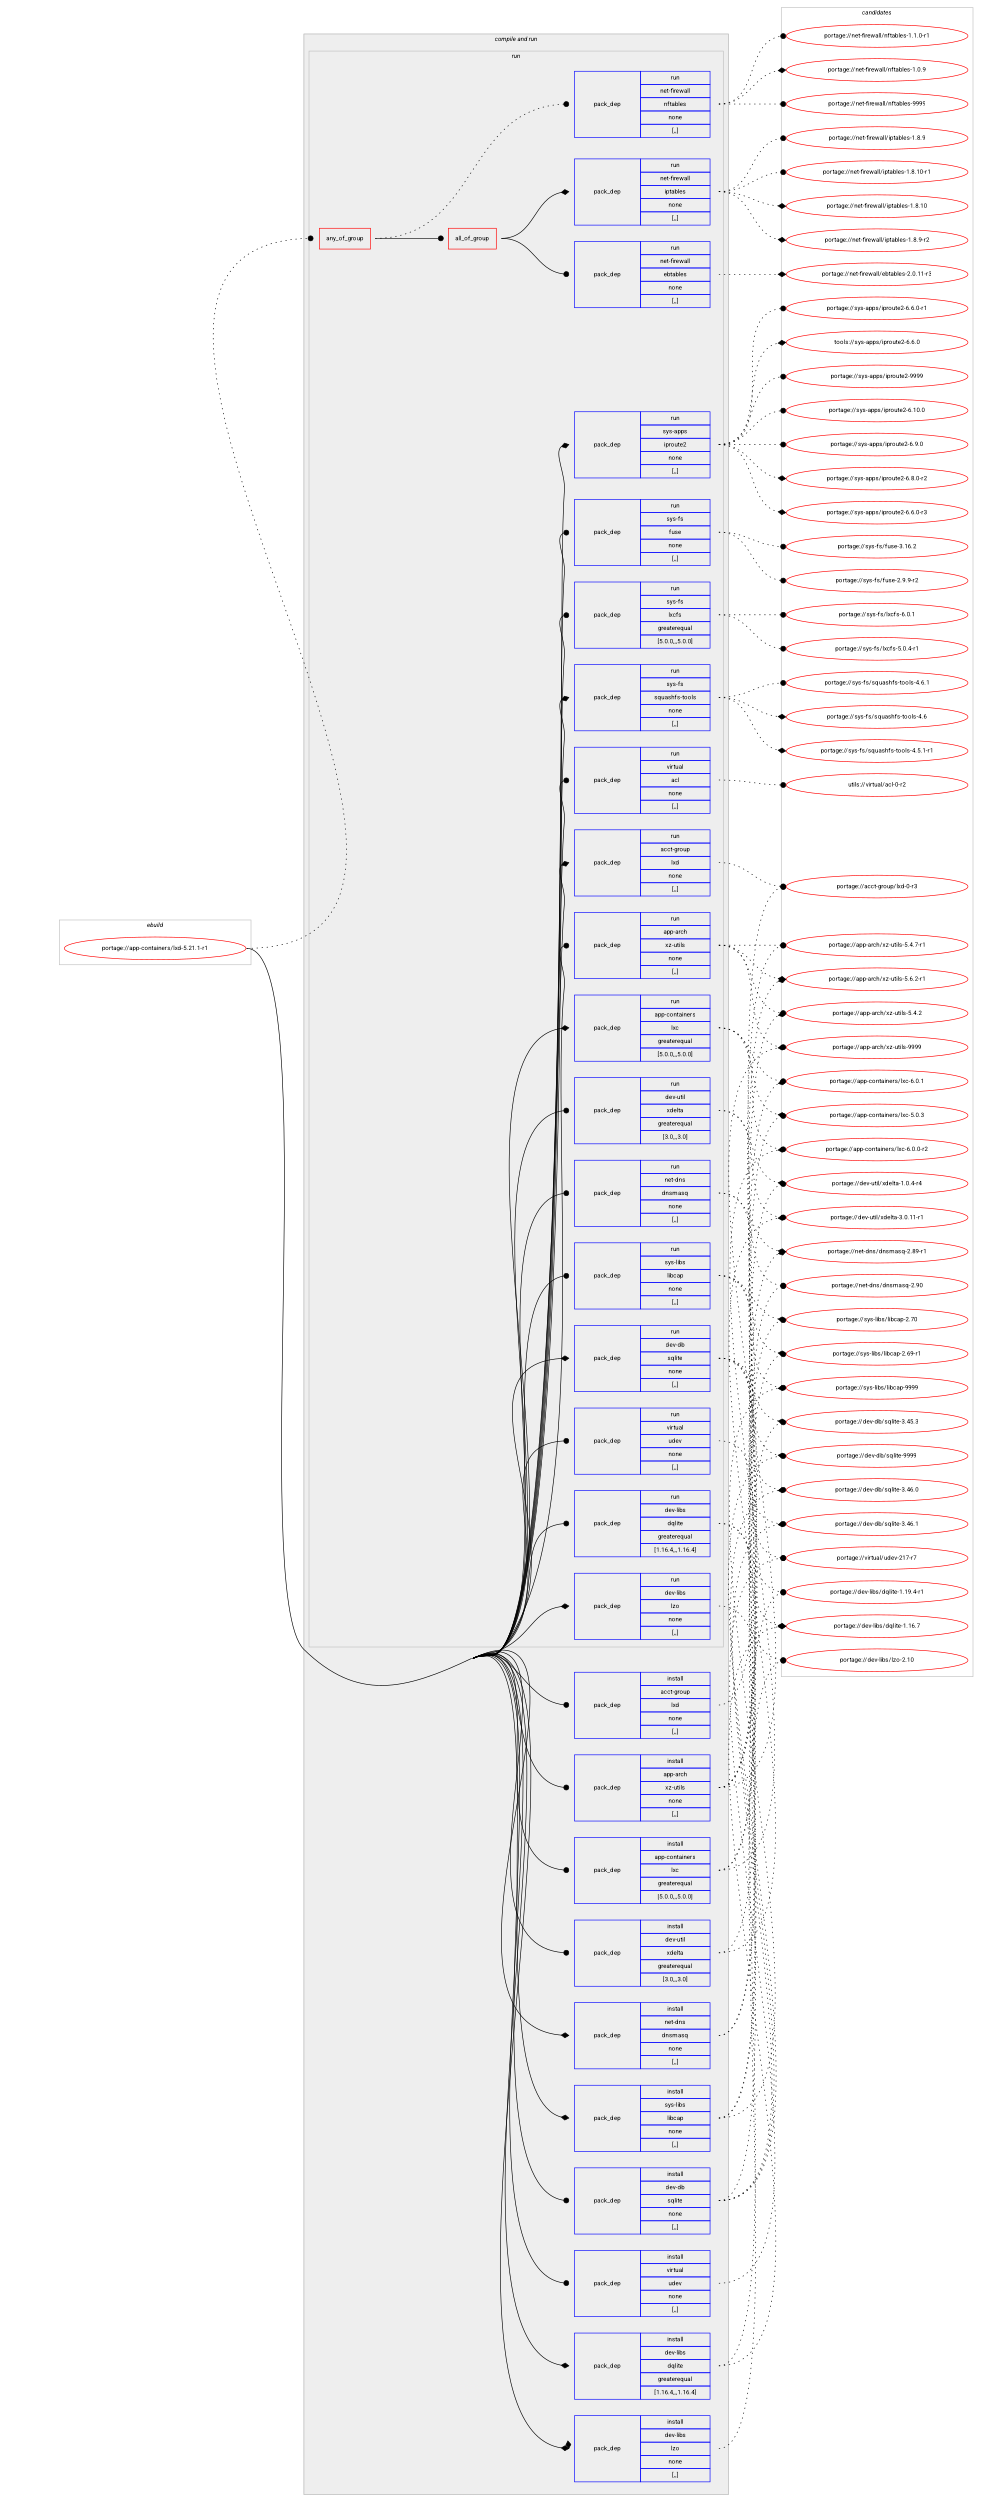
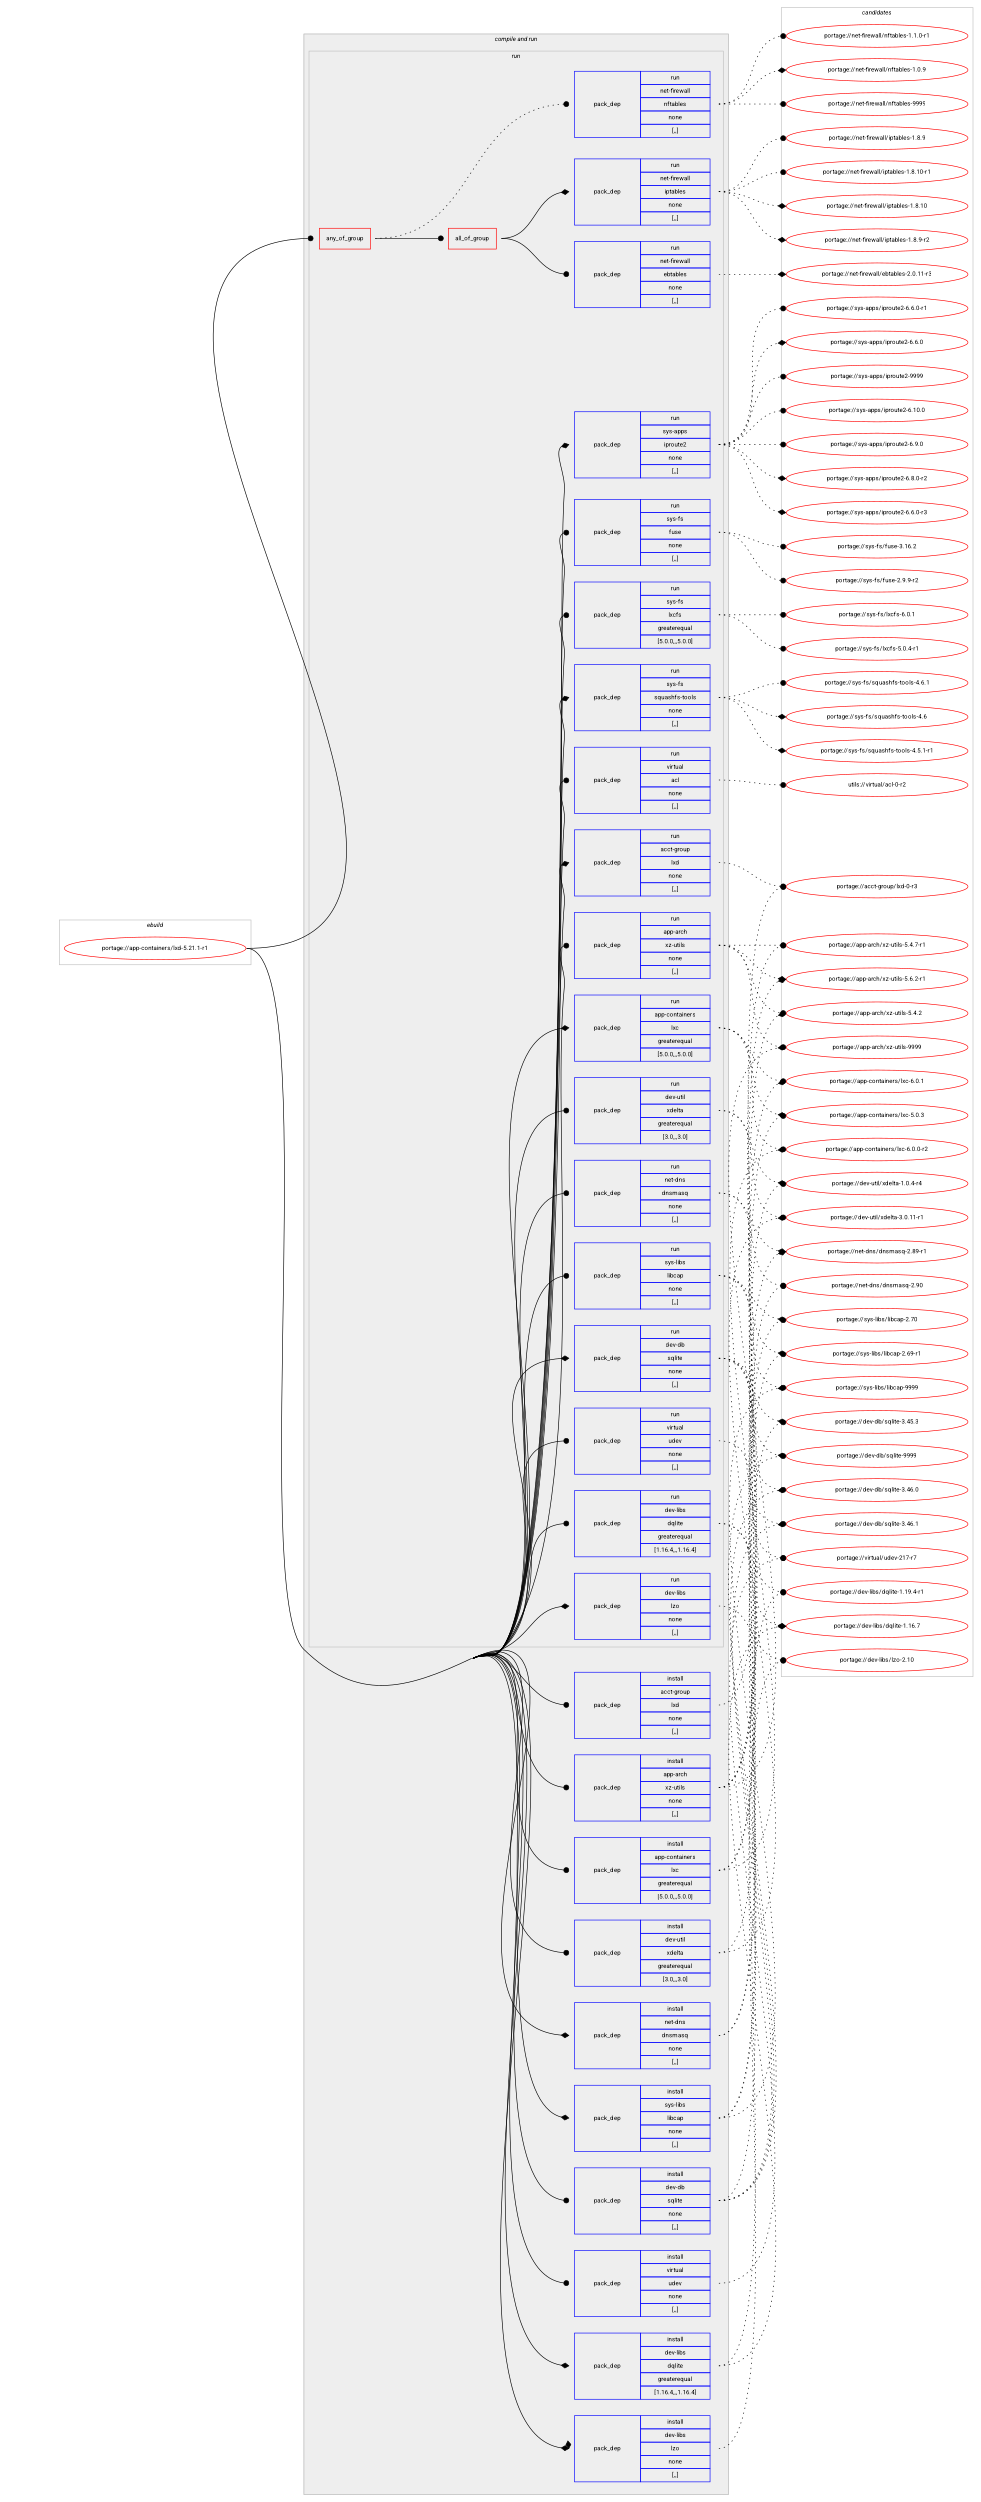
(877, 342) -> (877, 342)
(281, 596) -> (281, 596)
